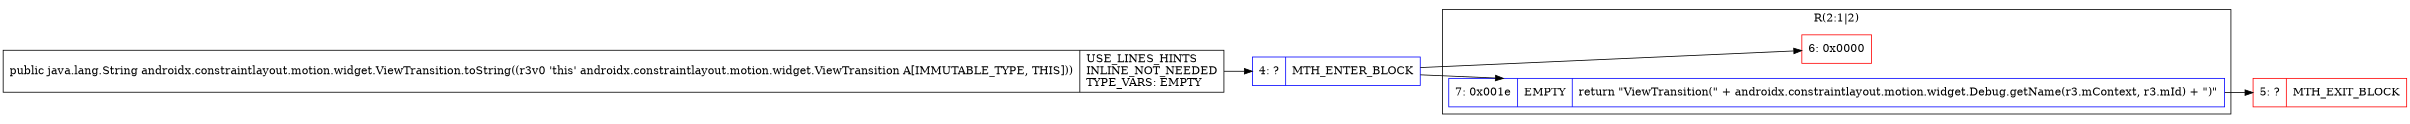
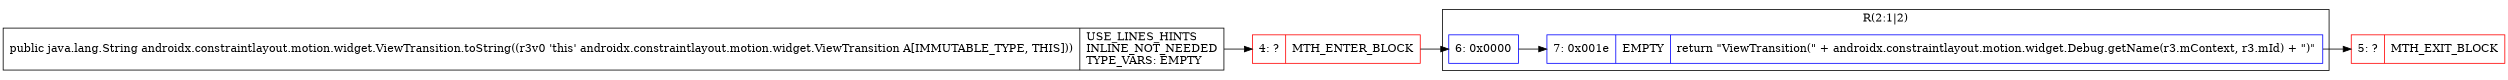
(1837, 49) -> (1484, 49)
(1336, 71) -> (1336, 49)
(1458, 76) -> (1529, 49)
